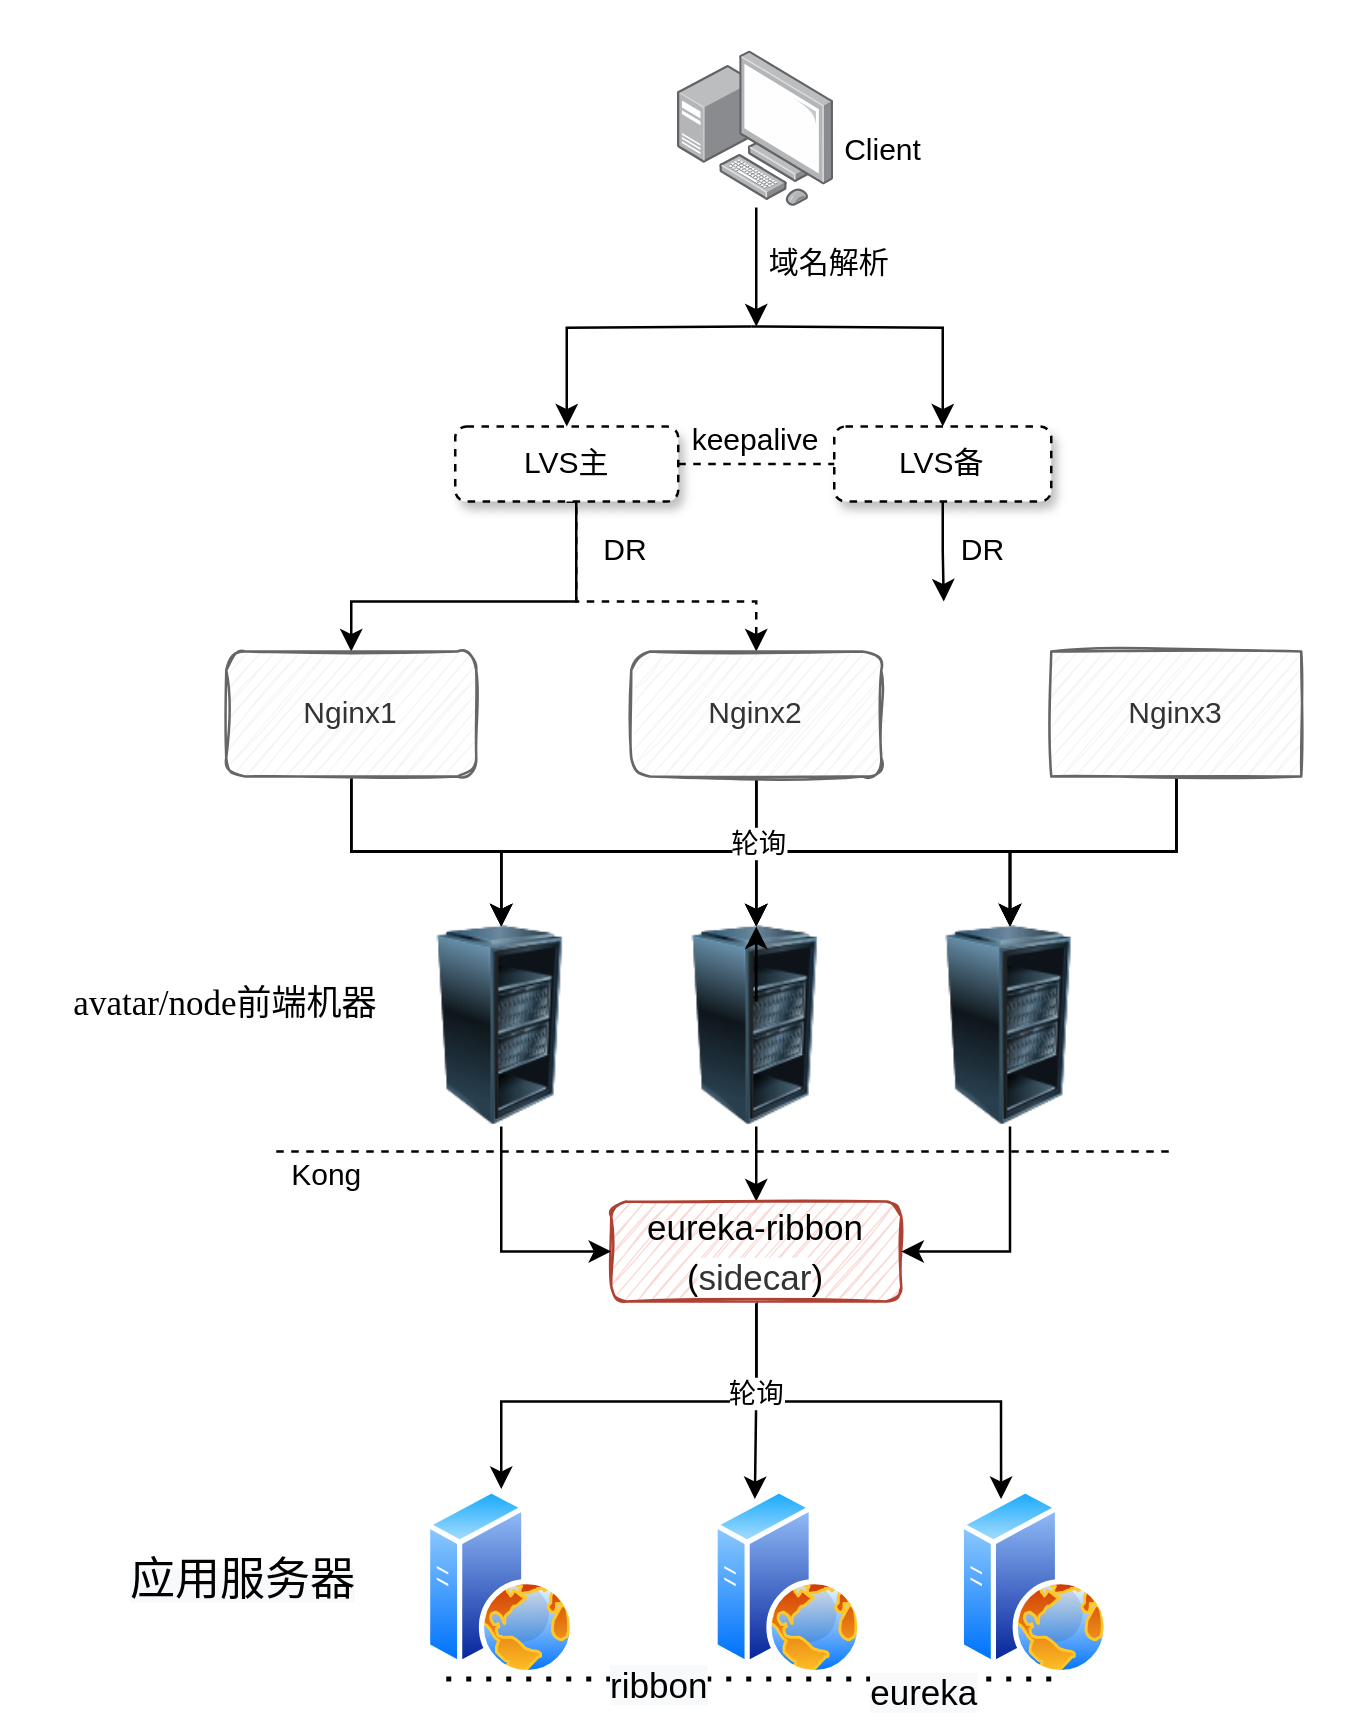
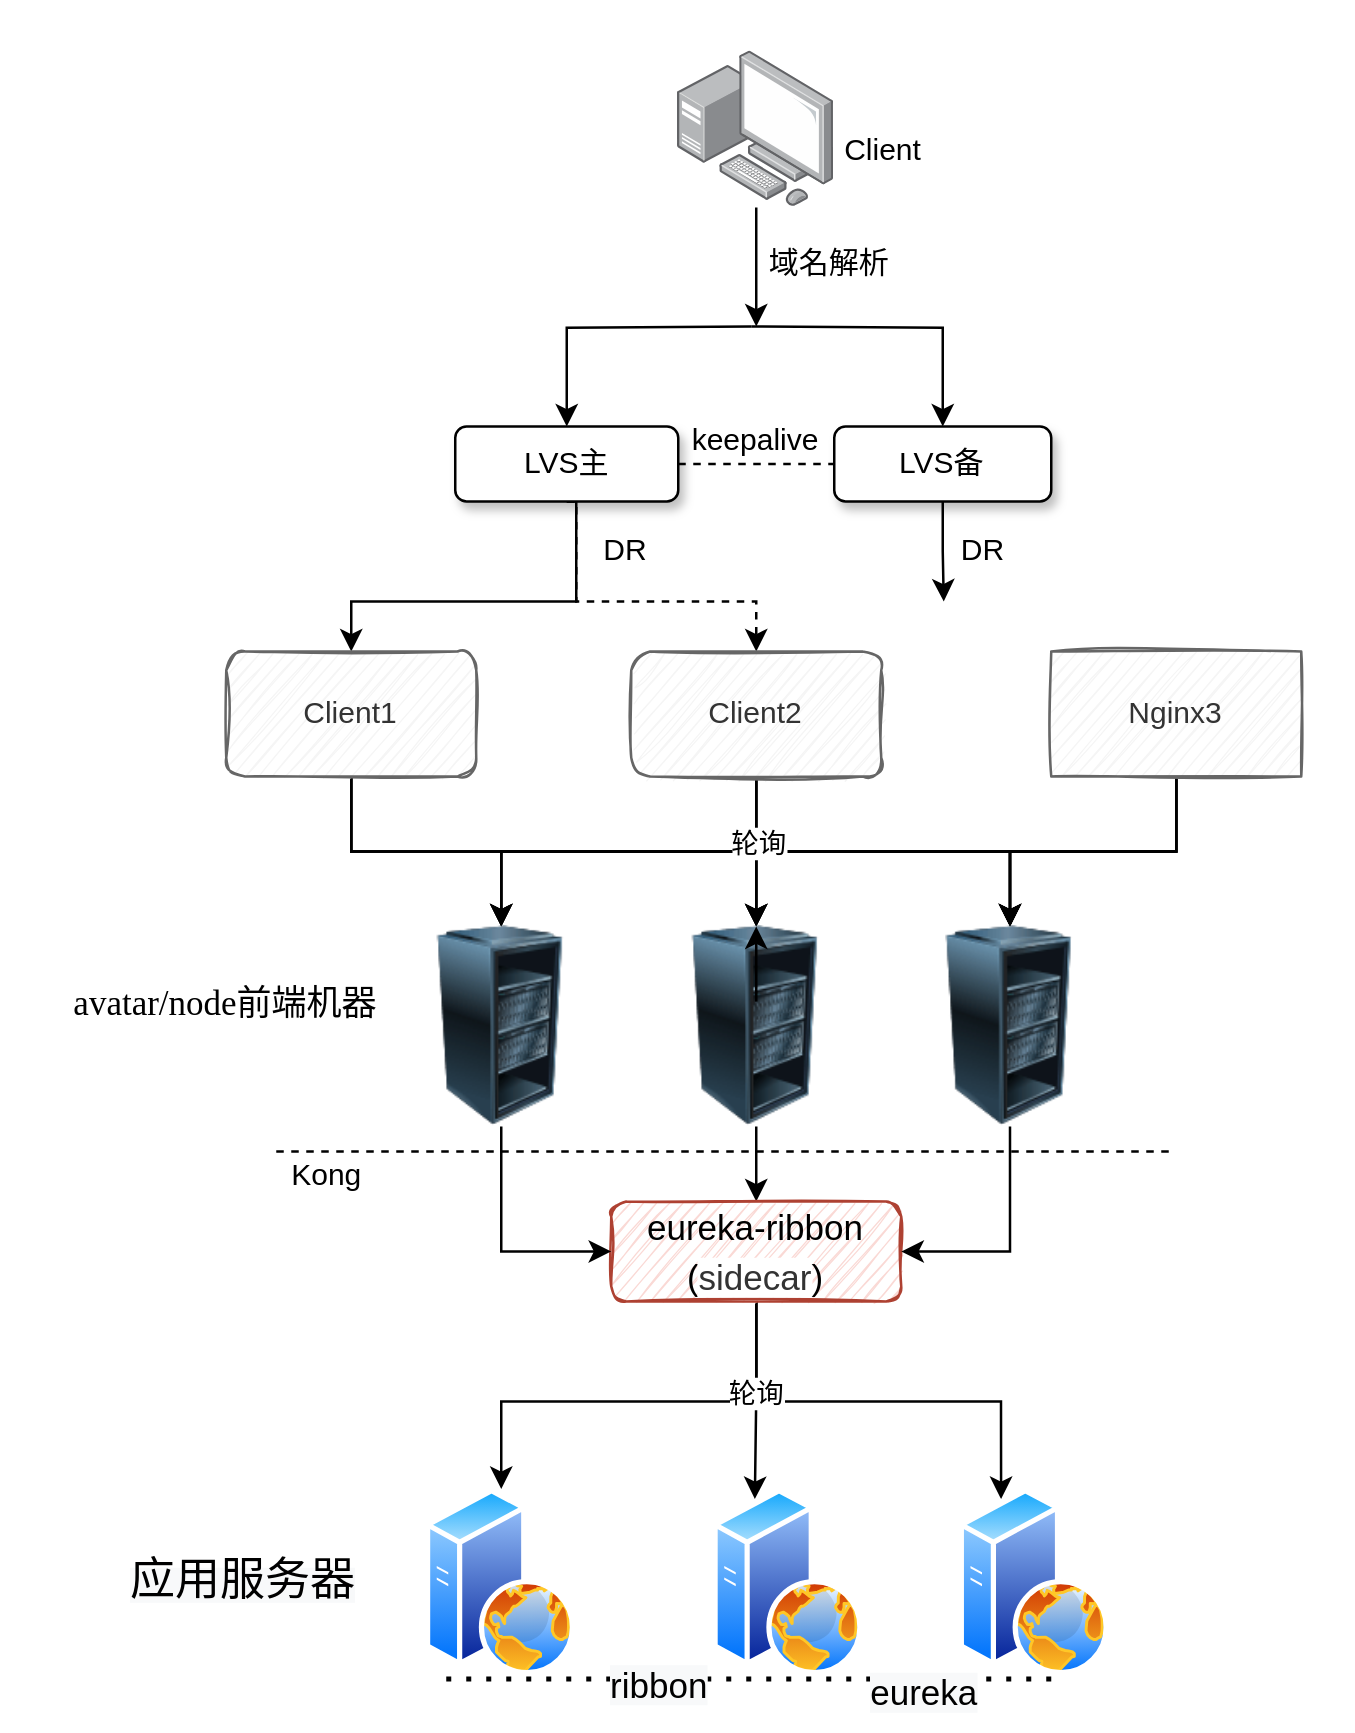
(567, 464) -> (567, 464)
(943, 464) -> (943, 464)
(351, 714) -> (351, 714)
(756, 714) -> (756, 714)
